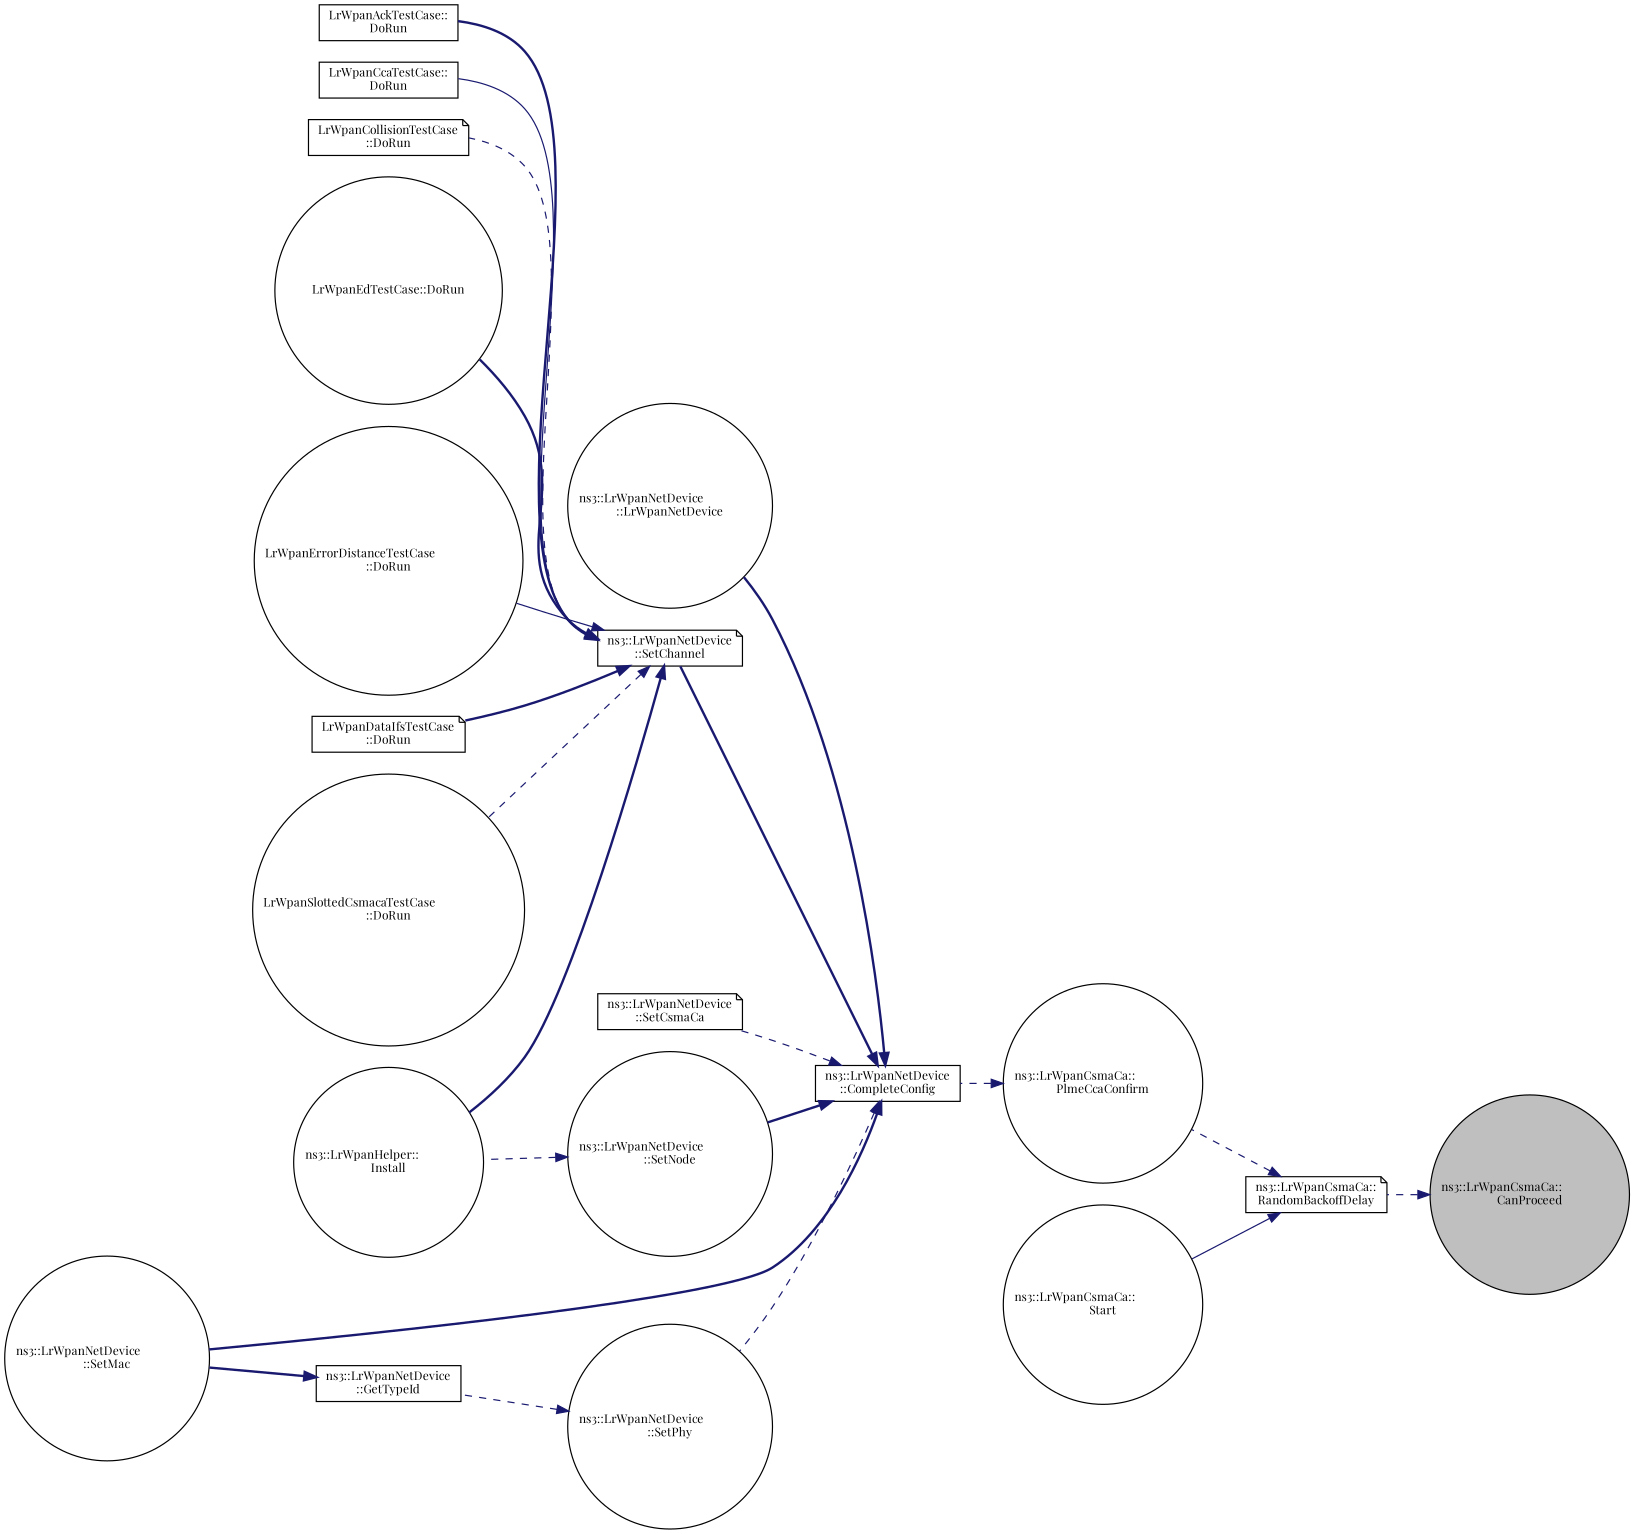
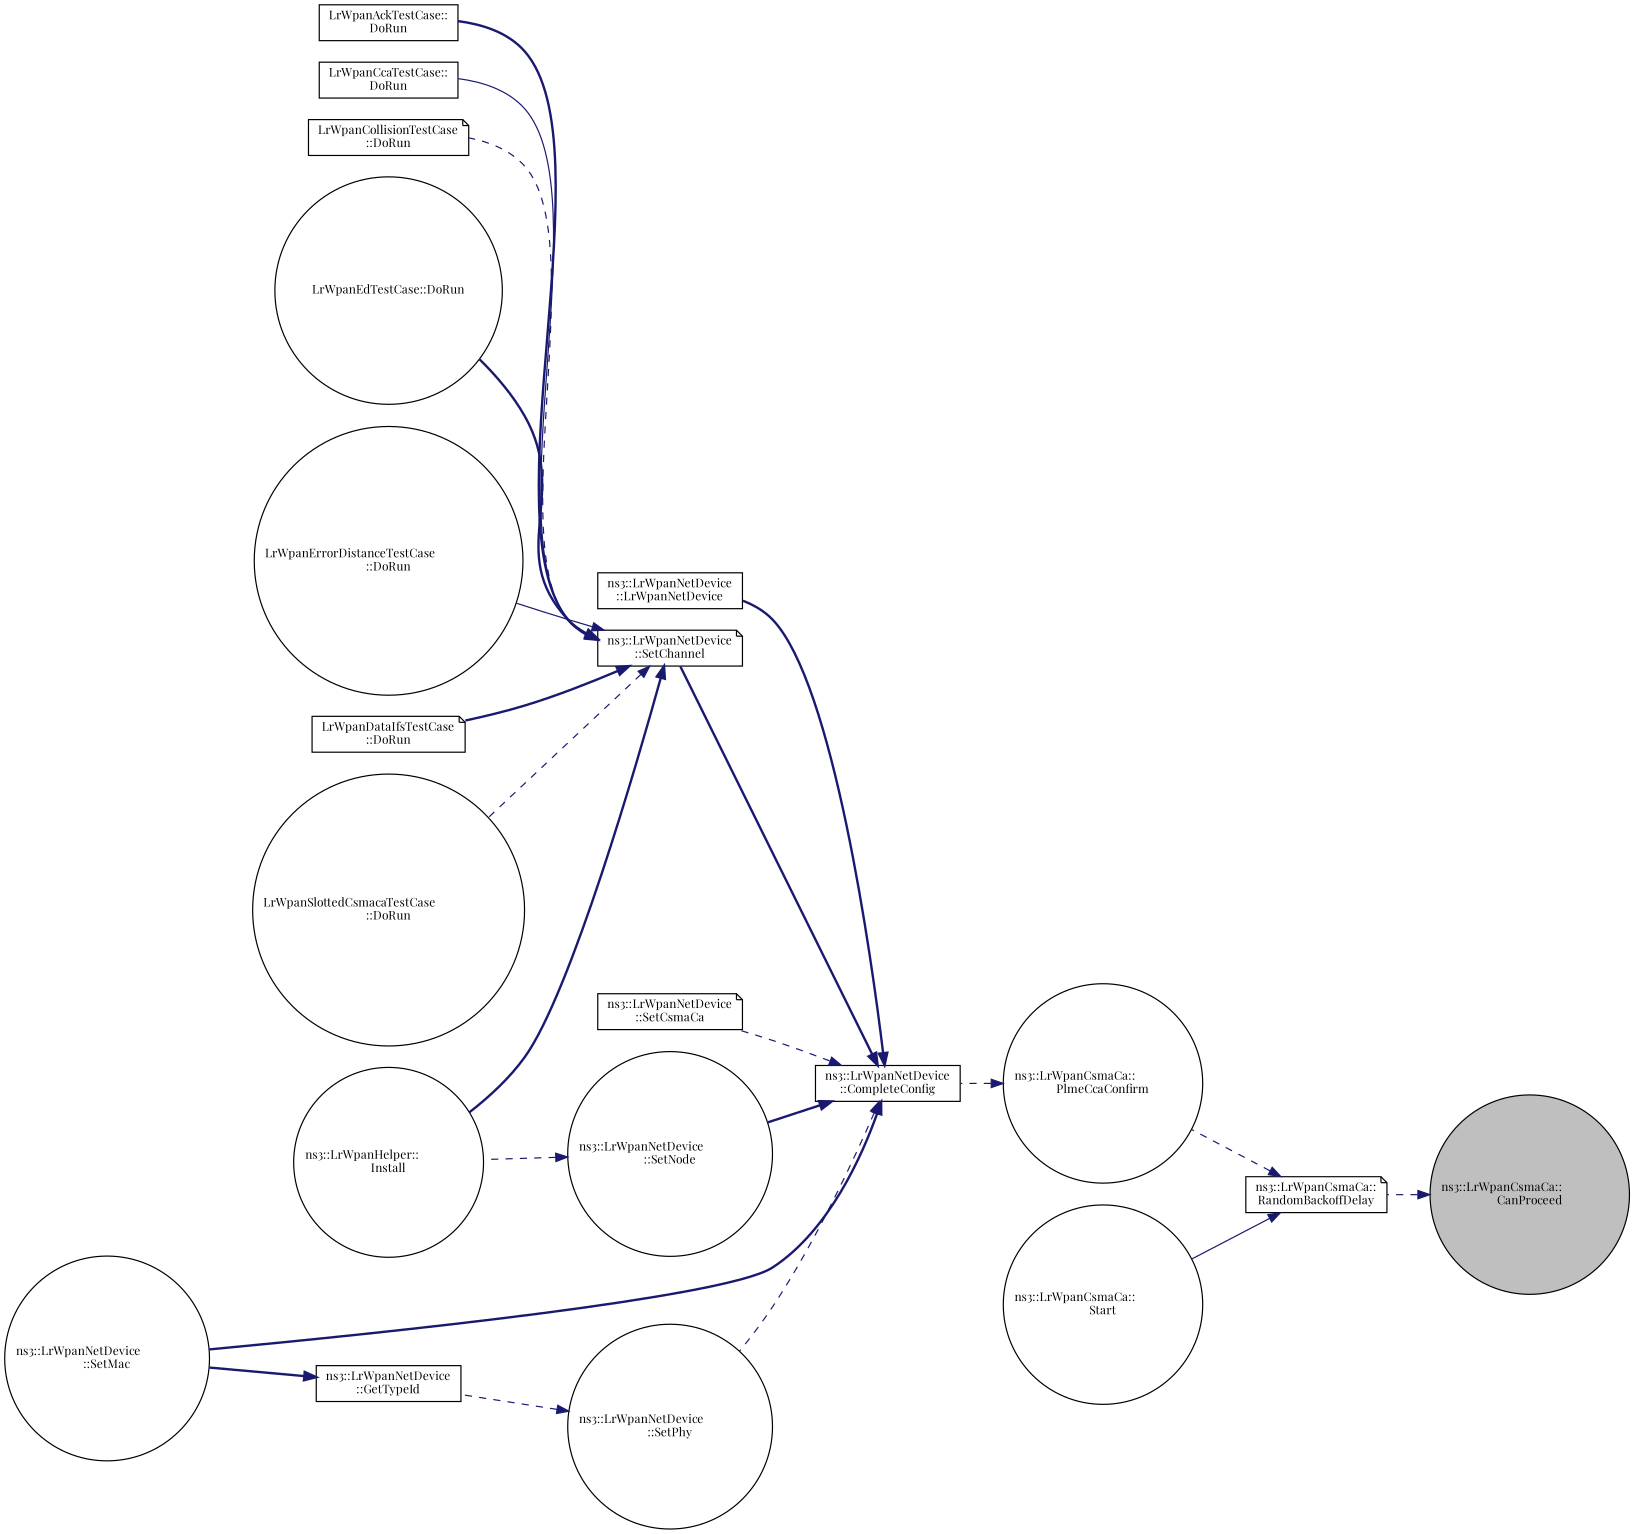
(670, 506) -> (670, 591)
